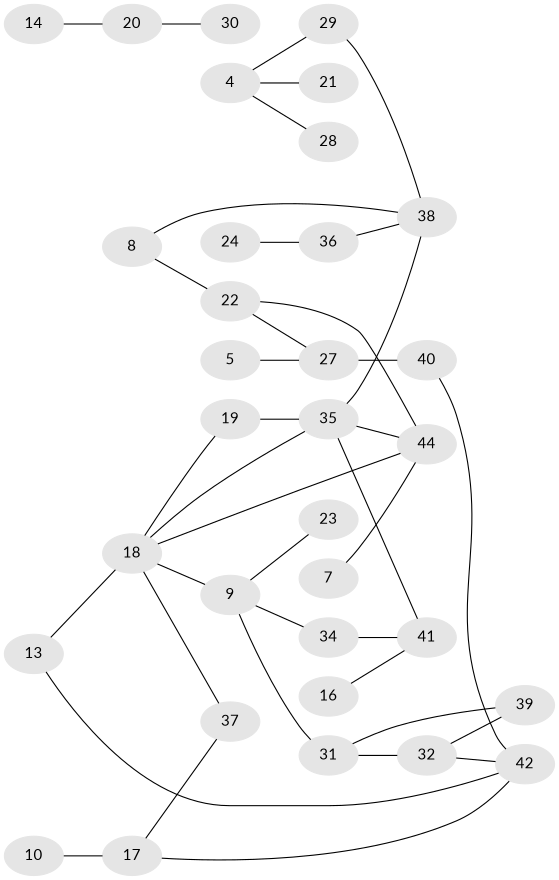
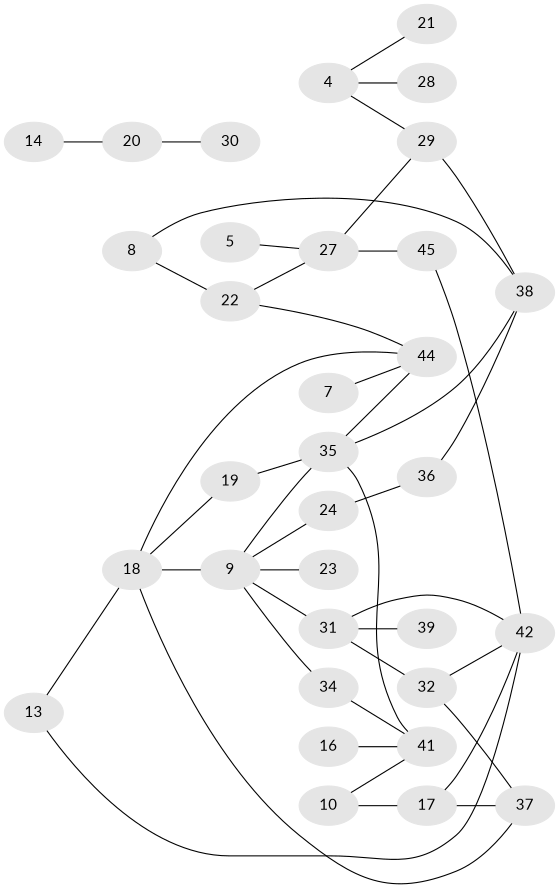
none -> (379, 195)
(427, 360) -> (427, 251)
(224, 480) -> (276, 509)
none -> (279, 540)
none -> (428, 595)
(476, 730) -> (482, 749)
none -> (378, 776)
